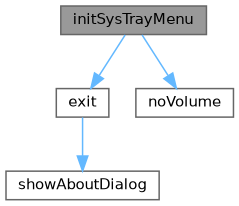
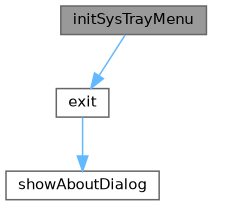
(185, 103) -> none
